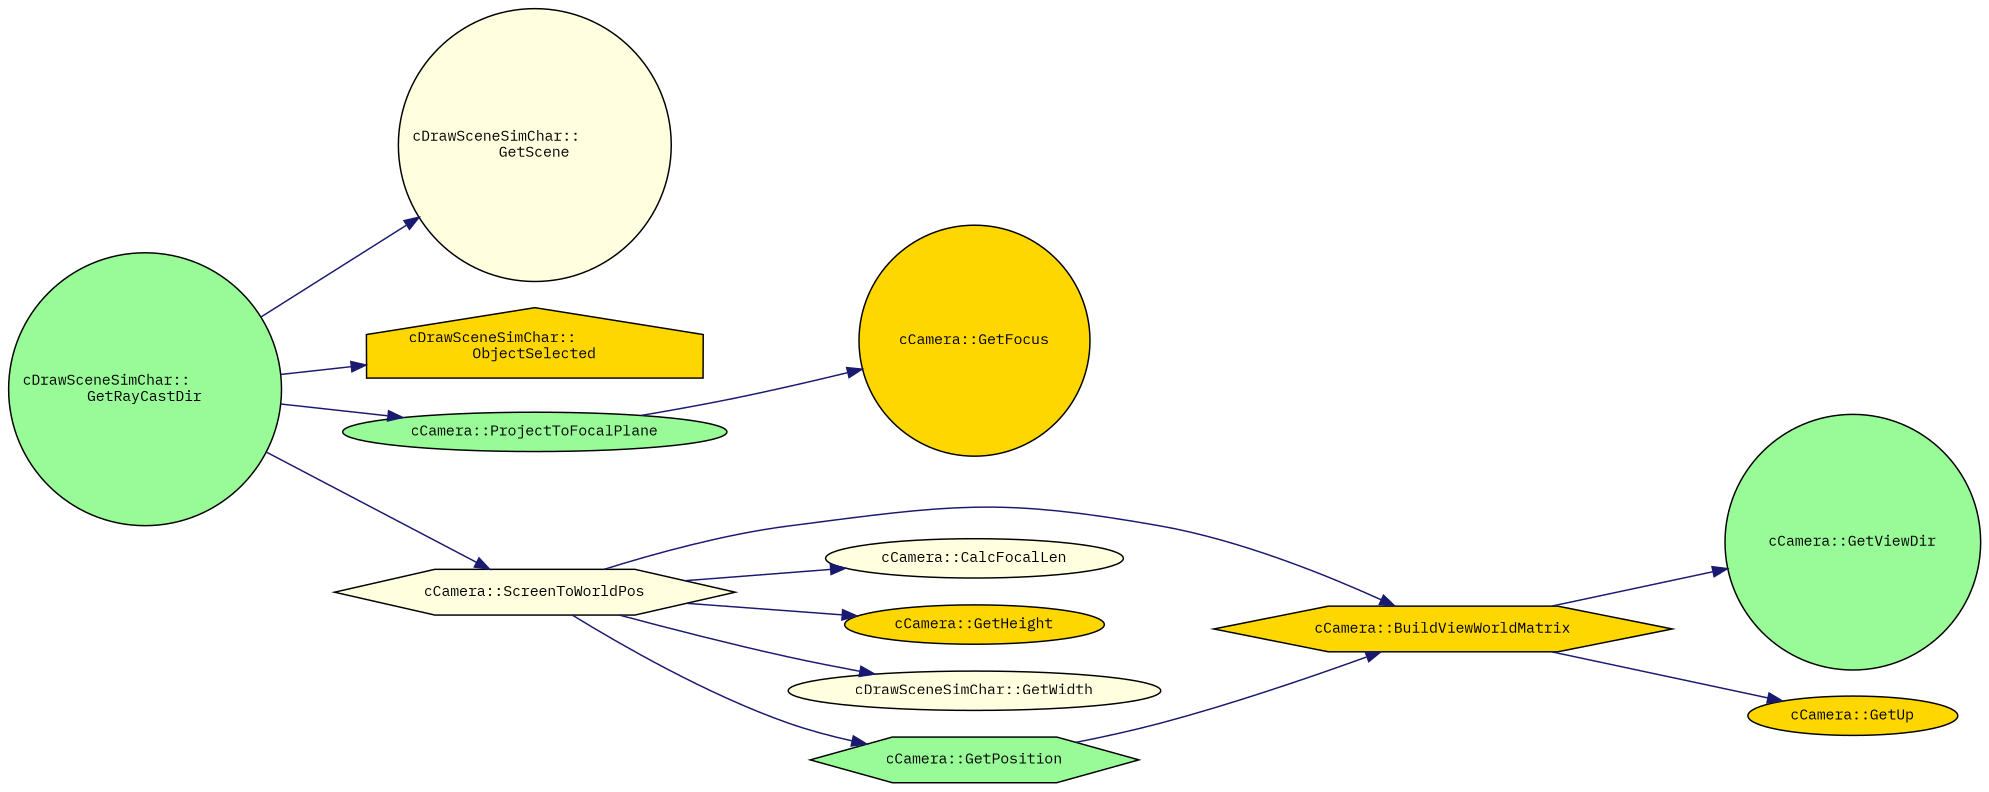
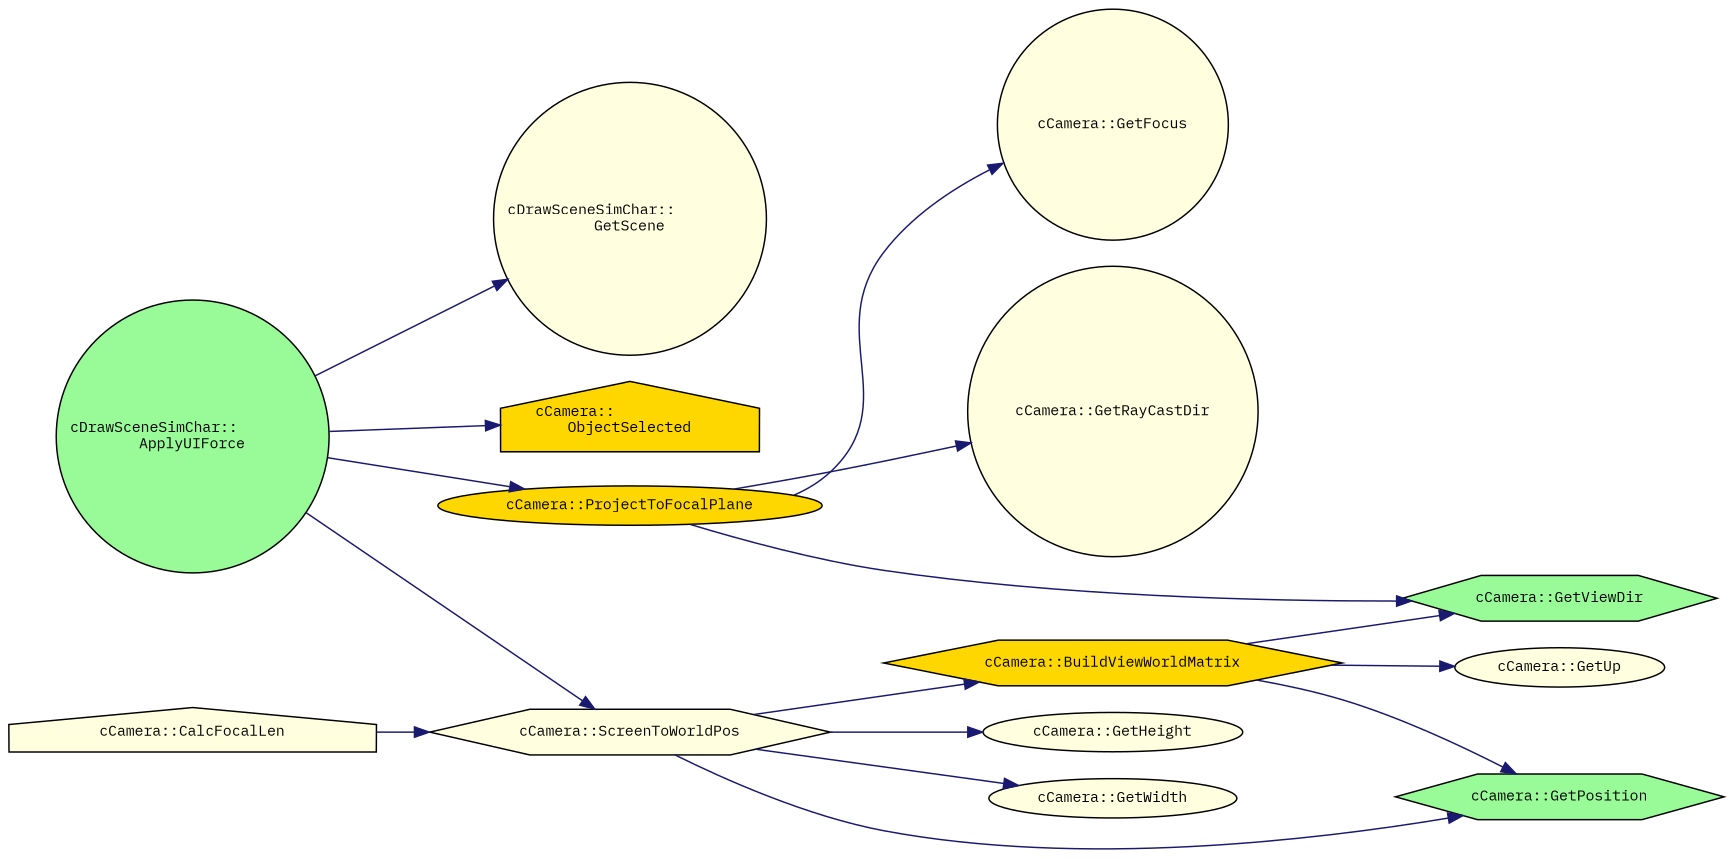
(974, 341) -> (1113, 125)
(535, 347) -> (630, 420)
(145, 389) -> (193, 436)
none -> (1113, 411)
(535, 432) -> (630, 506)
(1853, 542) -> (1560, 598)
(974, 558) -> (193, 732)
(758, 575) -> (395, 732)
none -> (1040, 588)
(974, 625) -> (1113, 732)
(974, 691) -> (1113, 798)
(1223, 705) -> (1383, 714)
(1853, 716) -> (1560, 667)
